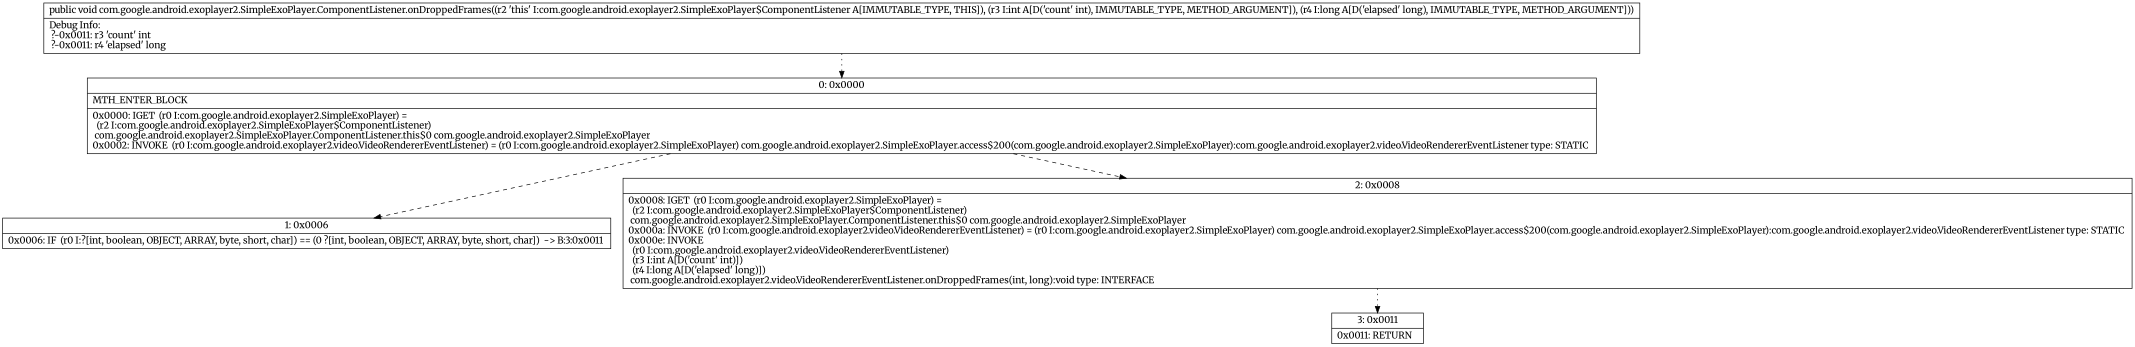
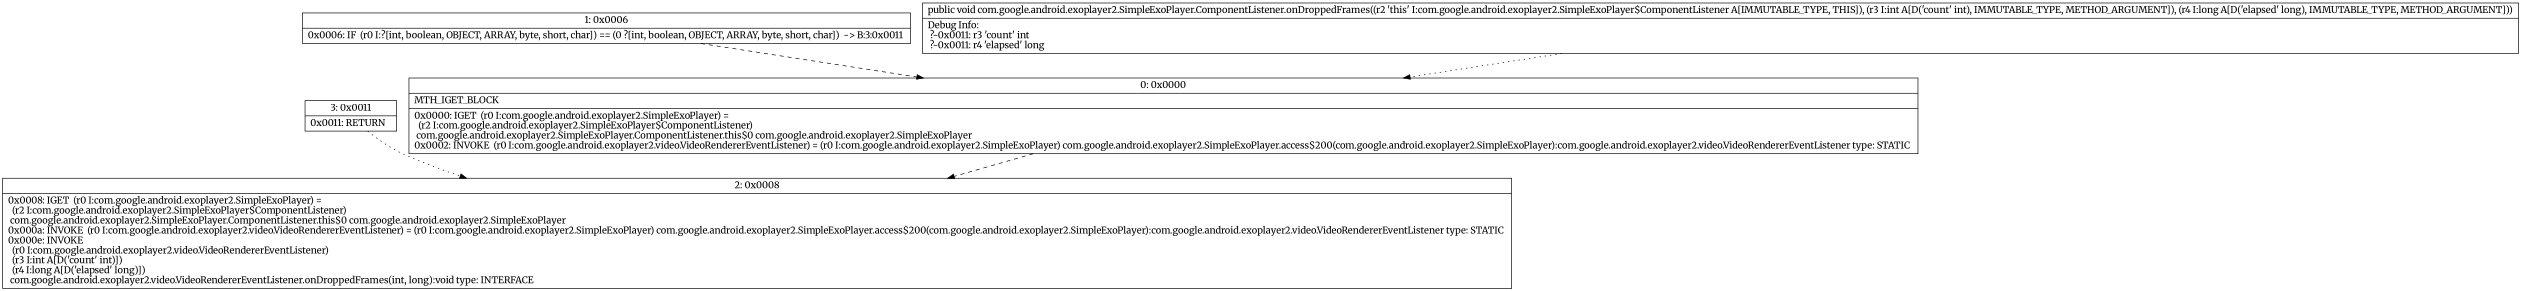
(140, 101) -> (456, 101)
(526, 185) -> (809, 60)
(1378, 297) -> (412, 158)
